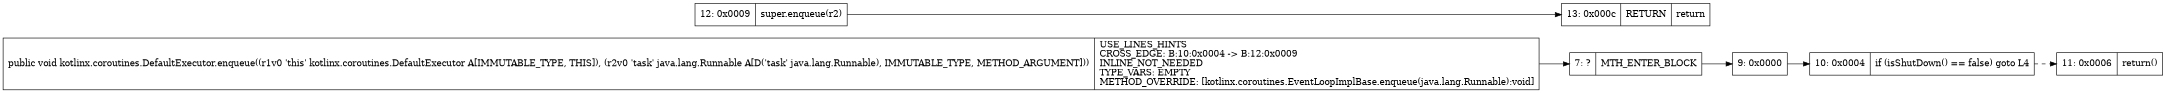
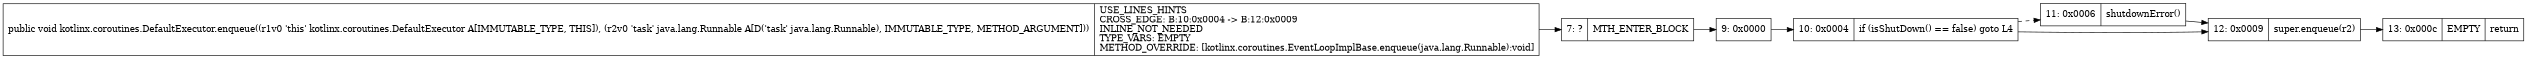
(1646, 14) -> (2464, 29)
none -> (2194, 22)
none -> (2110, 33)
(2140, 64) -> (2143, 14)
